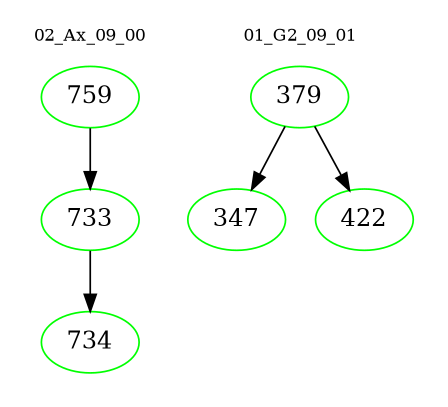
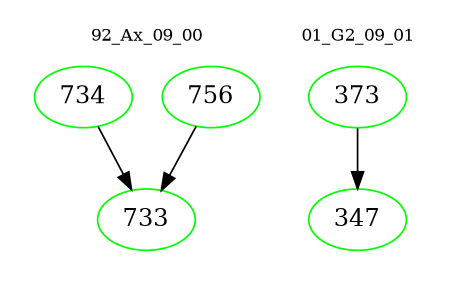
(90, 37) -> (147, 37)
(90, 97) -> (211, 97)
(300, 97) -> (358, 97)
(364, 220) -> none
(90, 273) -> (111, 150)
